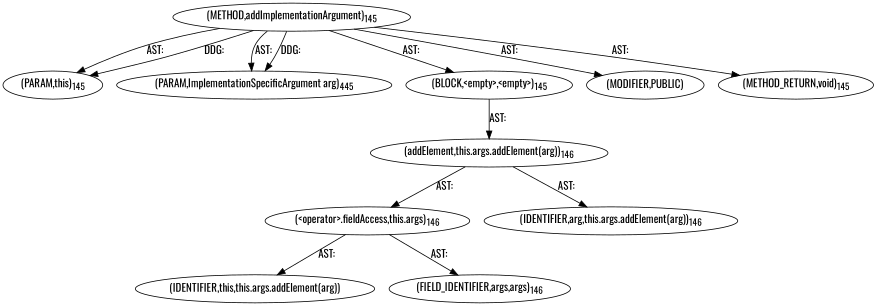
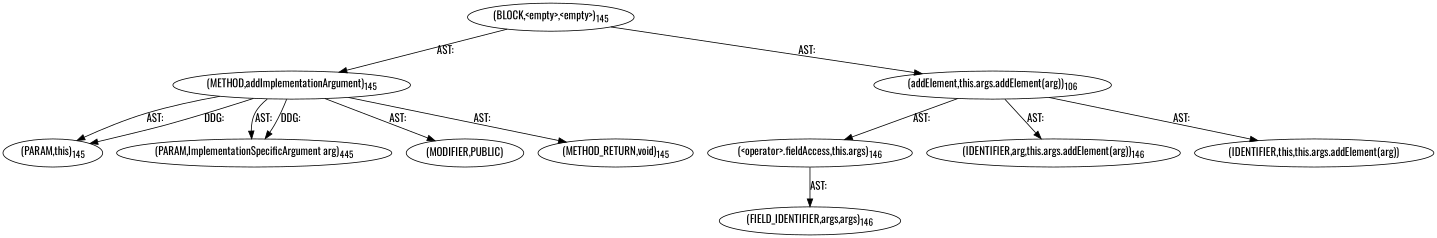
(388, 50) -> (427, 50)
(568, 152) -> (1071, 84)
(315, 253) -> (1150, 118)
